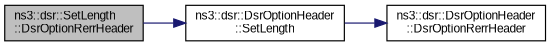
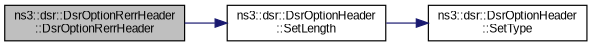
(74, 23) -> (95, 23)
(466, 23) -> (508, 23)
